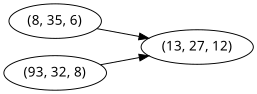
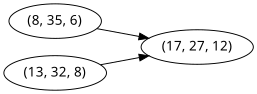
(197, 47) -> (197, 47)
(55, 73) -> (55, 73)
